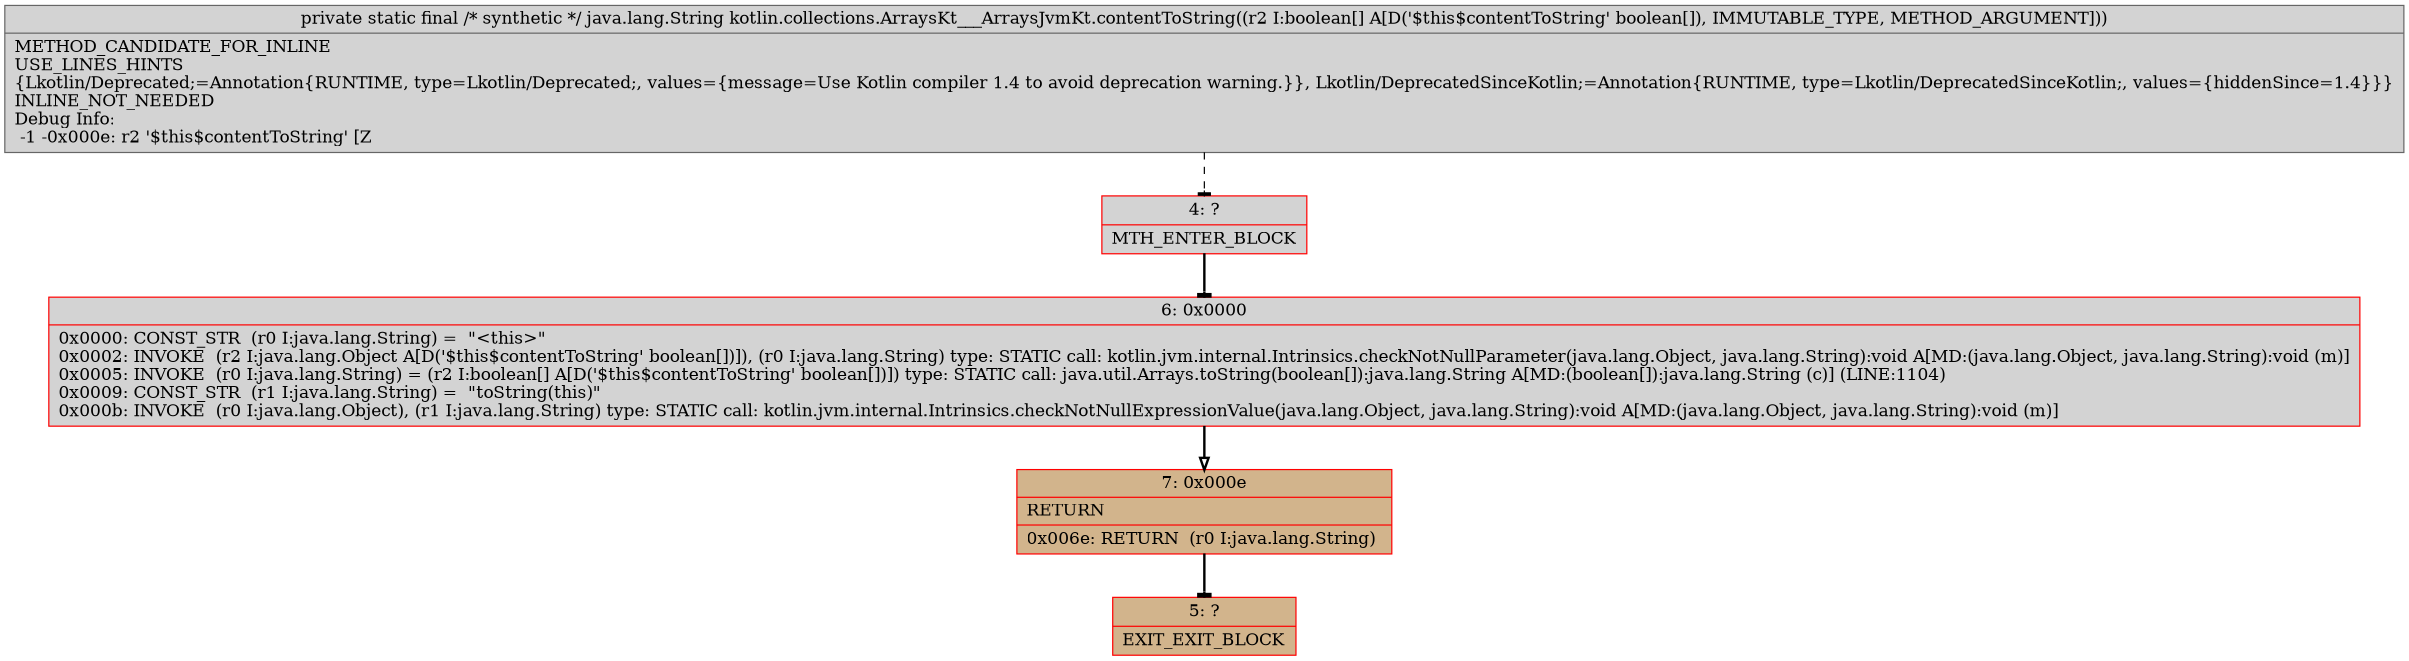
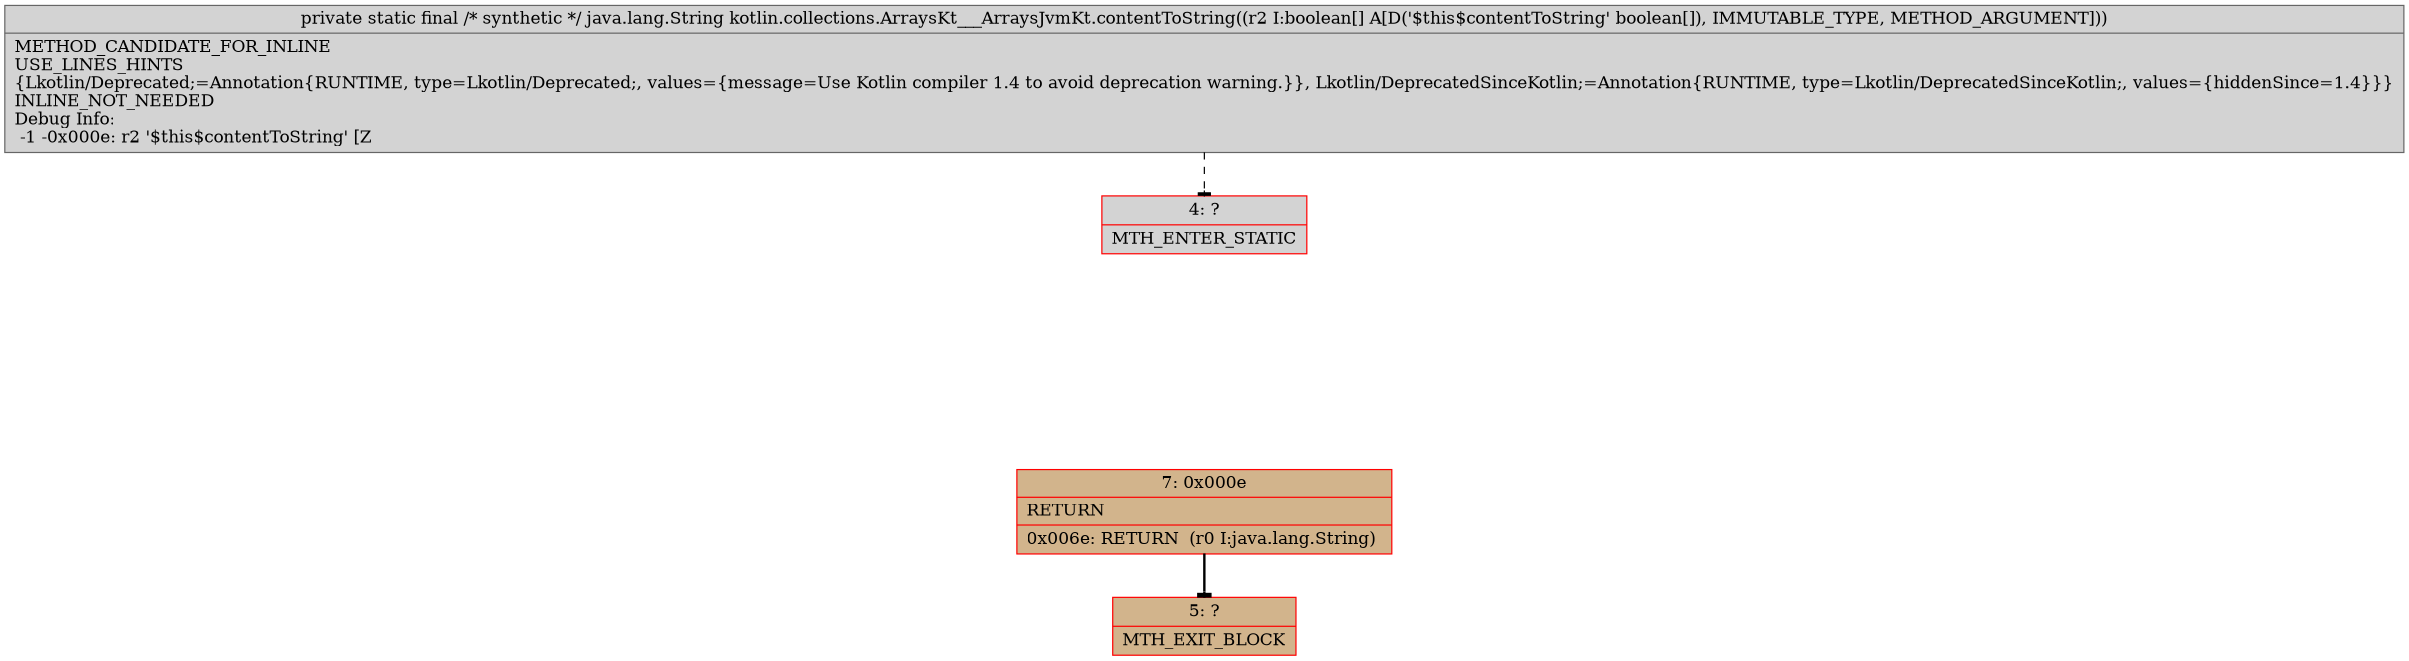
(1204, 239) -> (1204, 239)
(1204, 362) -> none
(1204, 640) -> (1204, 640)
